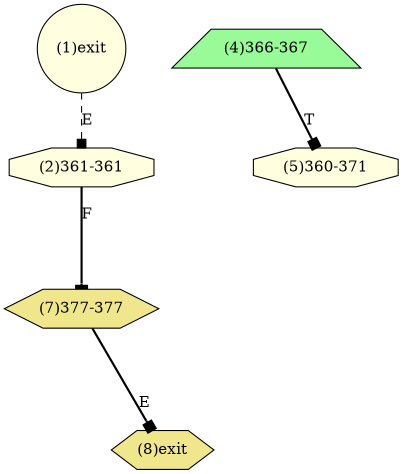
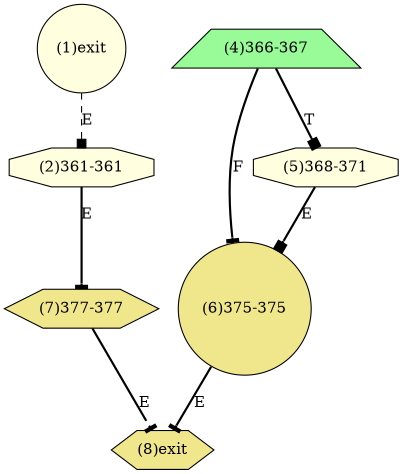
(326, 167) -> (326, 167)
(87, 214) -> (87, 214)
none -> (245, 309)
(119, 375) -> (119, 375)
